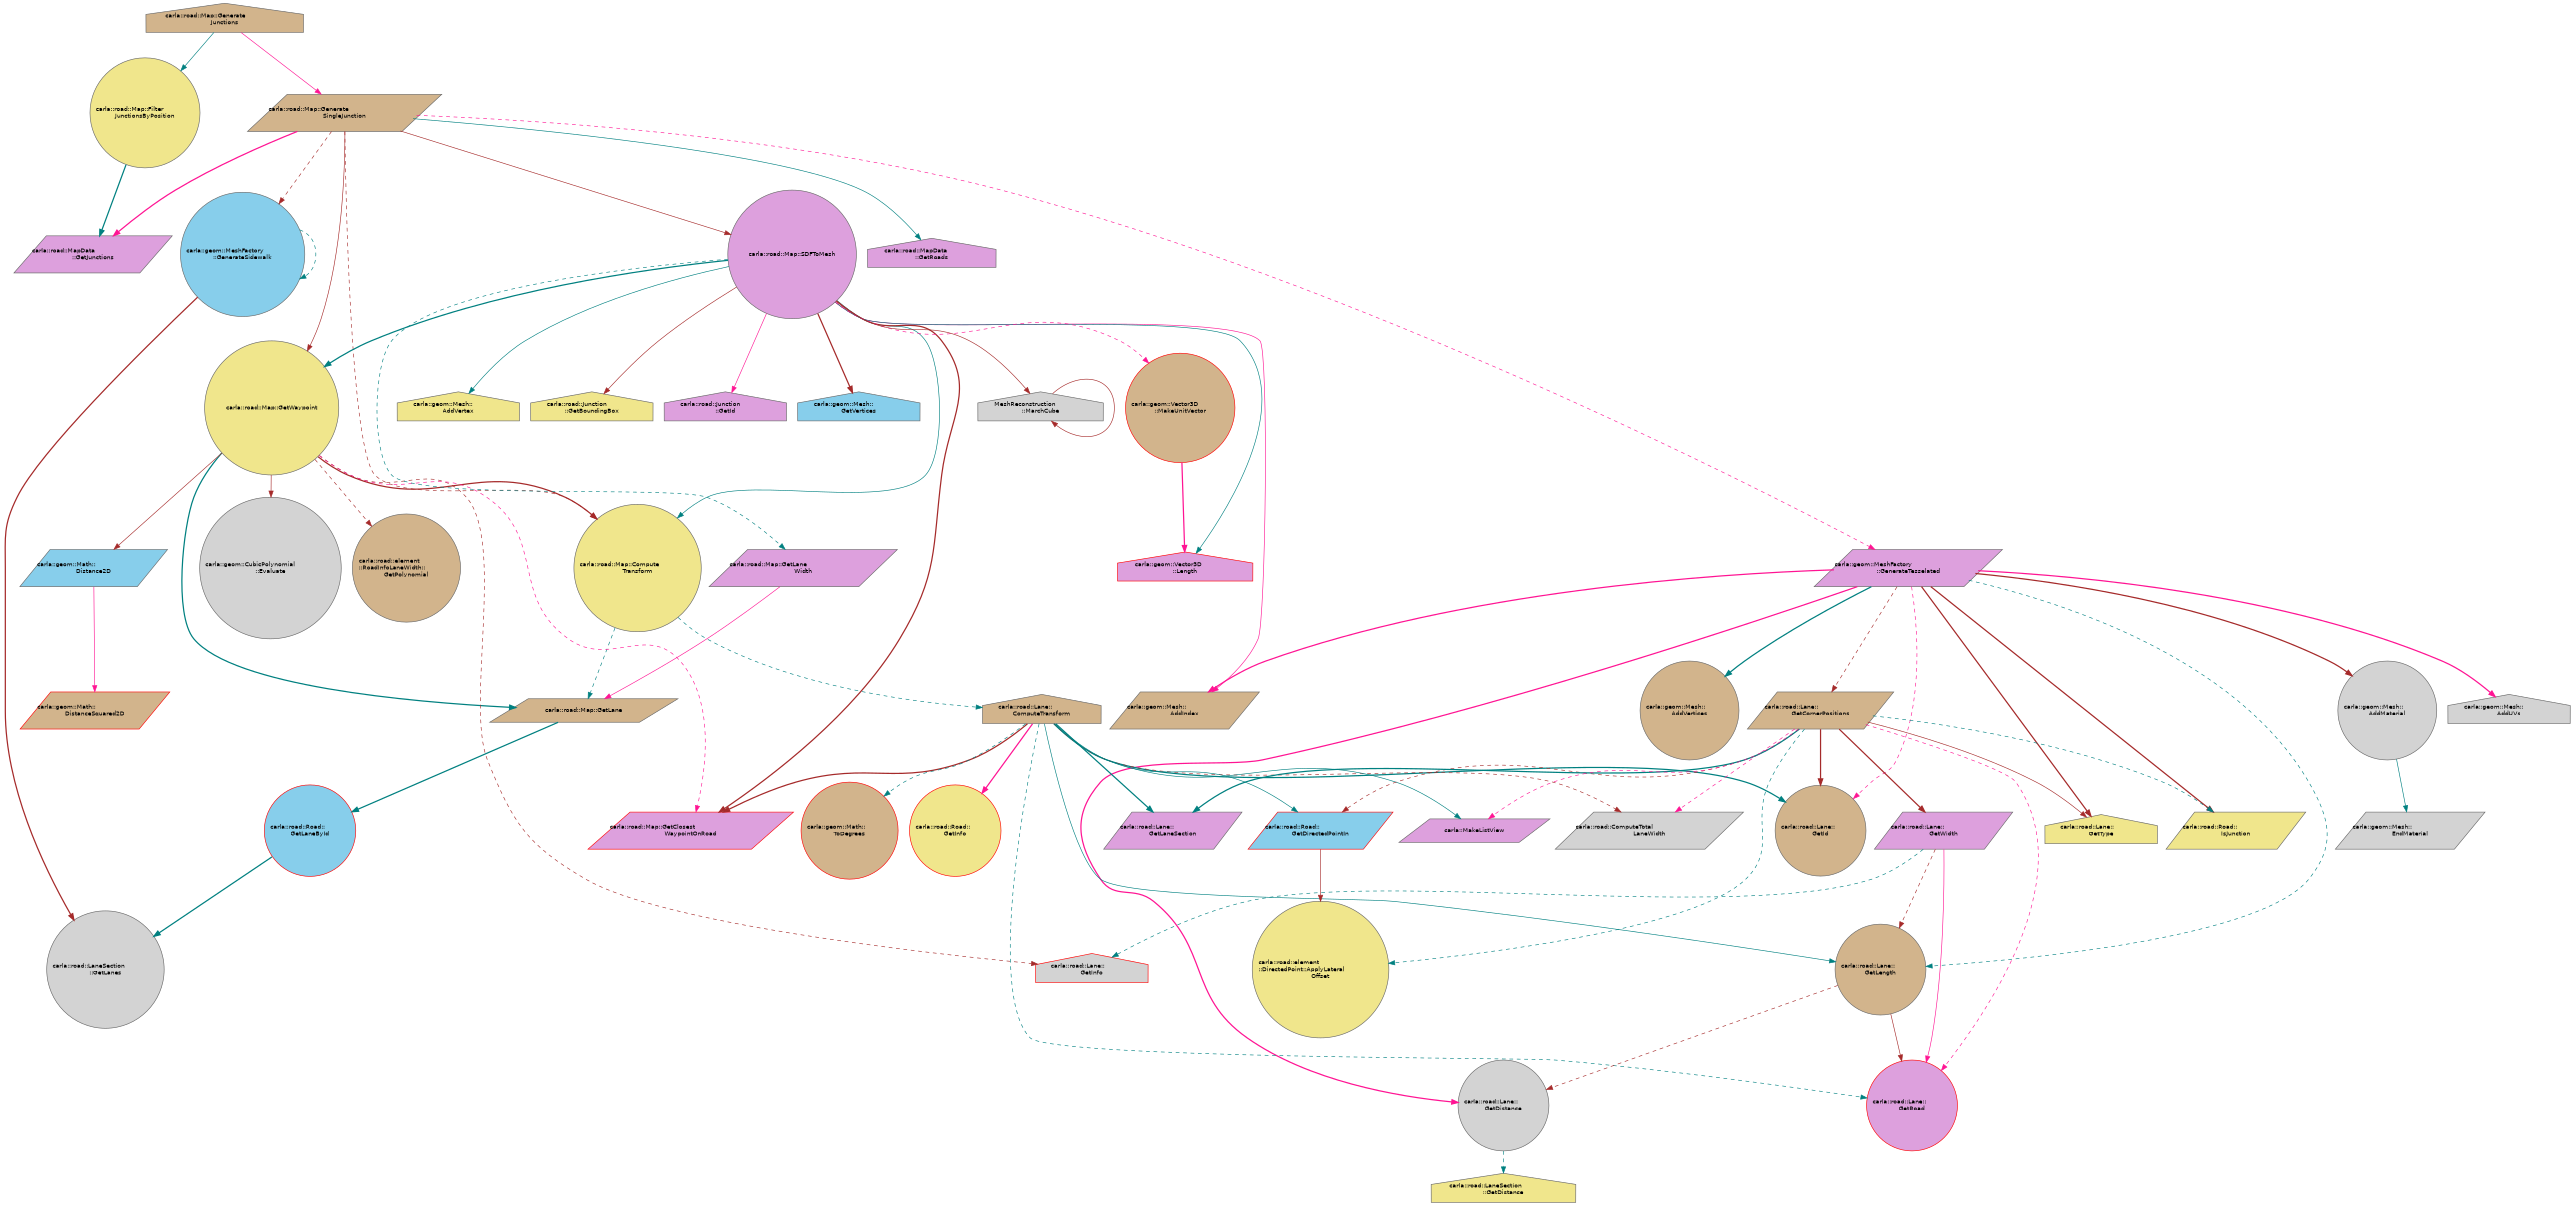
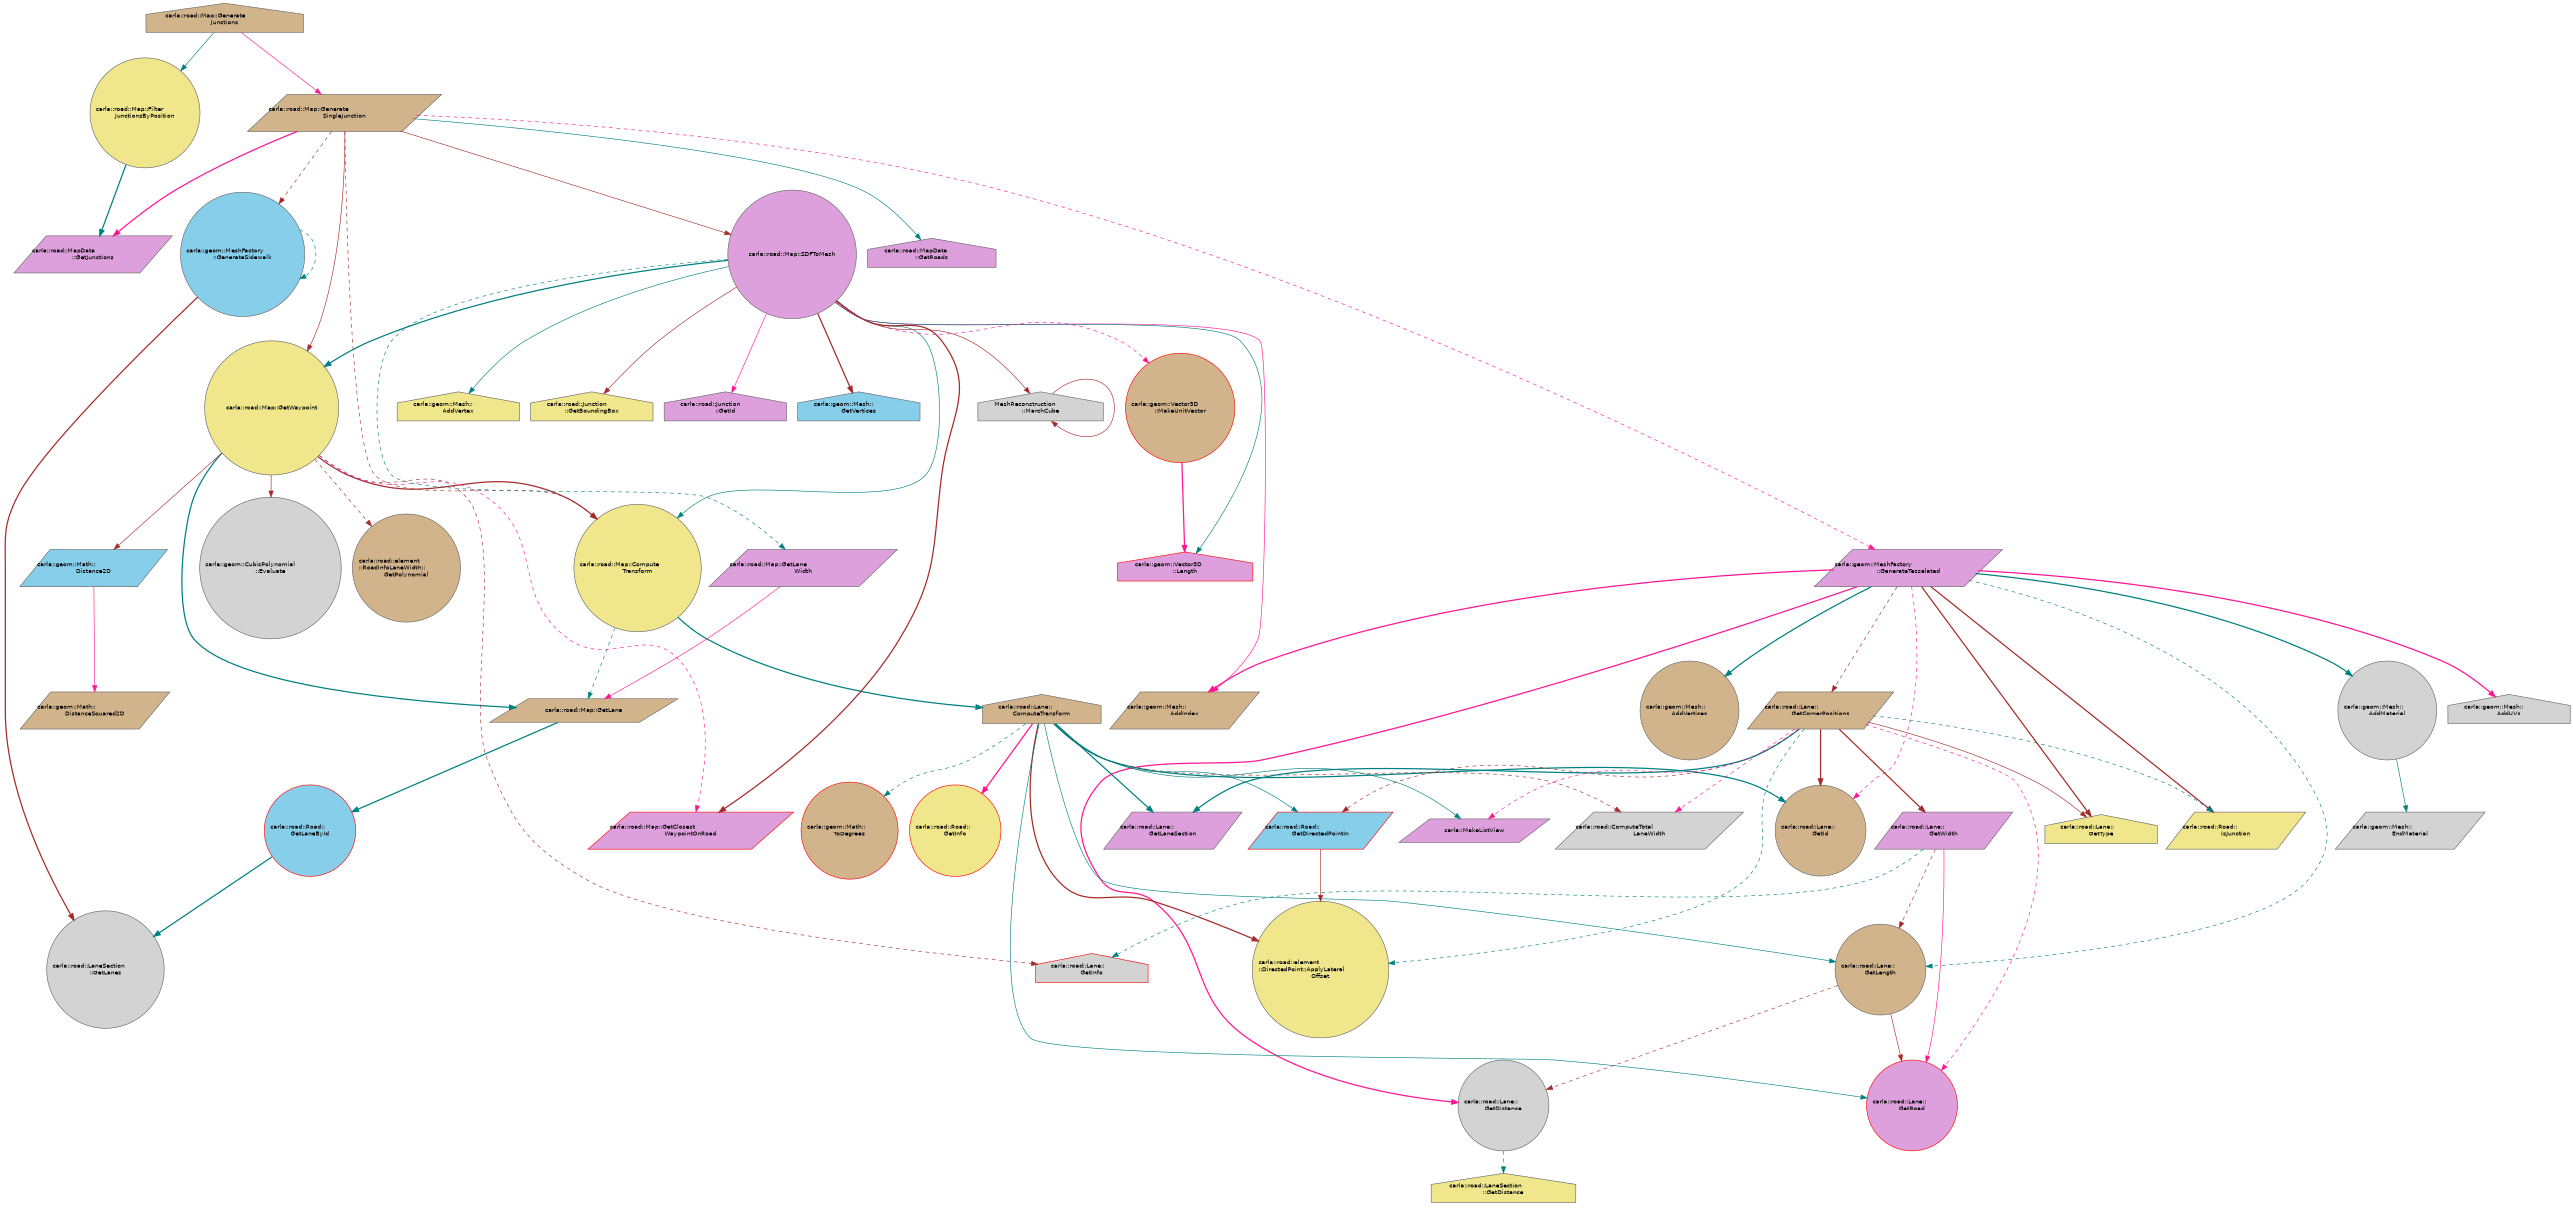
(2166, 605) -> (2166, 605)
(820, 682) -> (820, 682)
(95, 711) -> (95, 711)
(881, 773) -> (1075, 893)
(1286, 1056) -> (1286, 1056)
